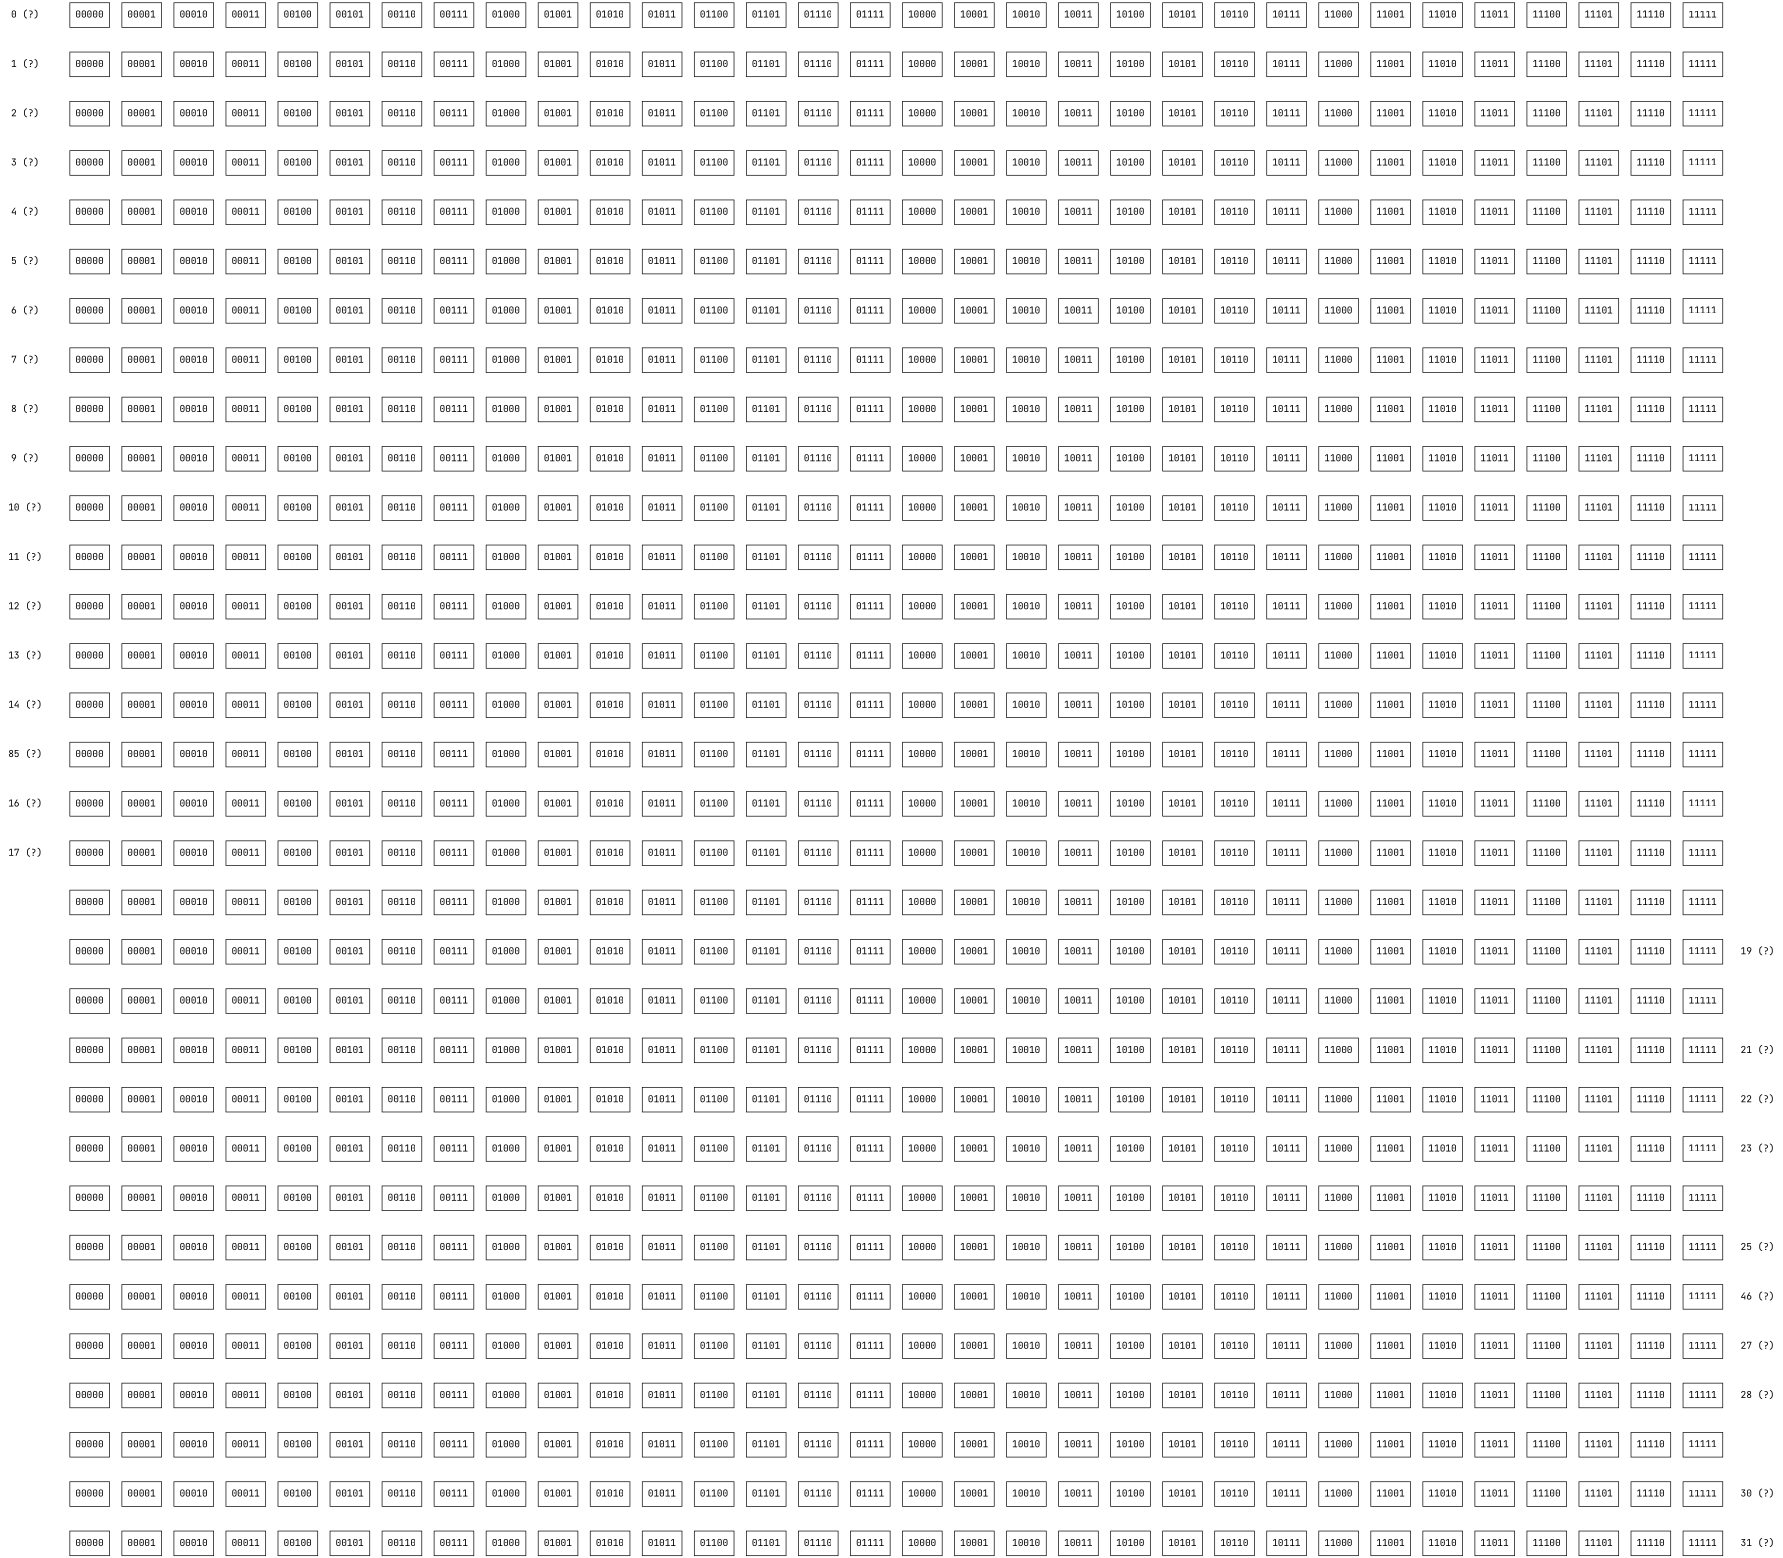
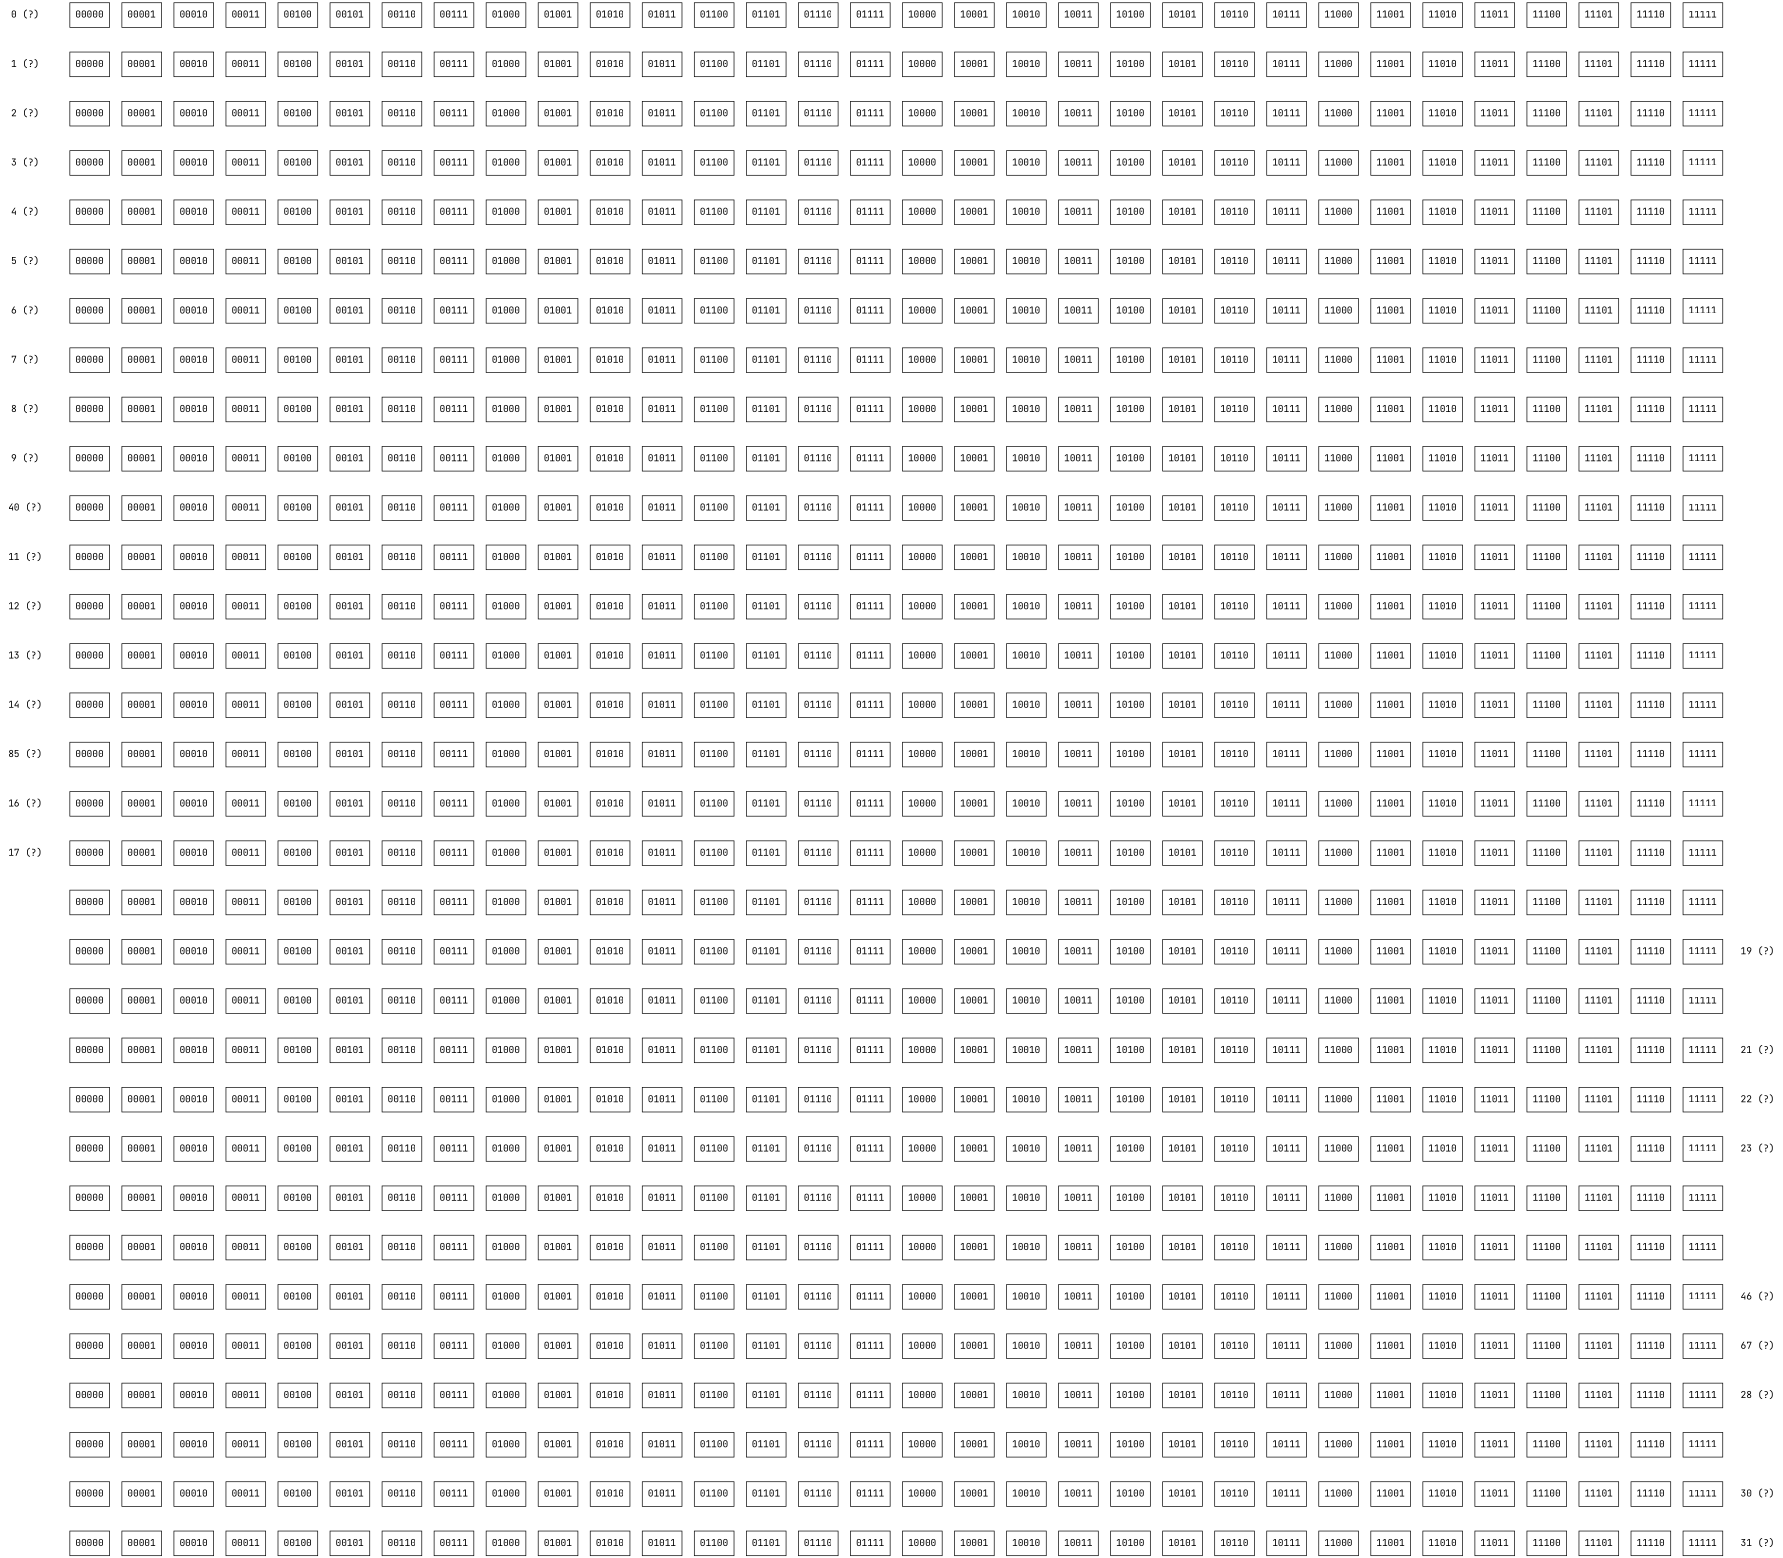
(25, 508) -> (25, 508)
(1758, 1248) -> none
(1758, 1346) -> (1758, 1346)
